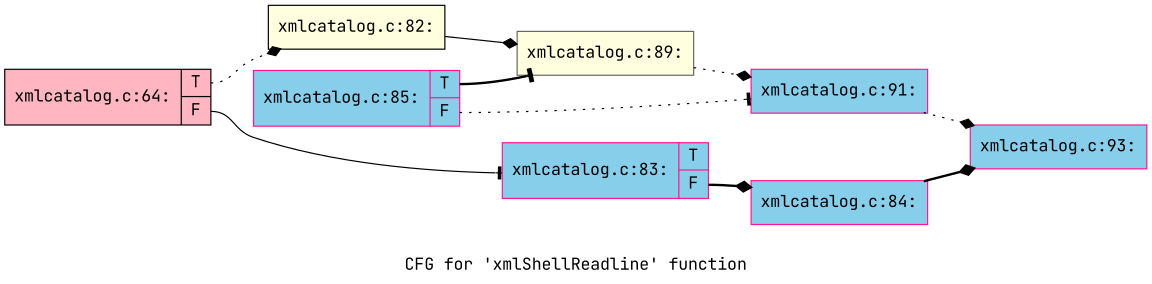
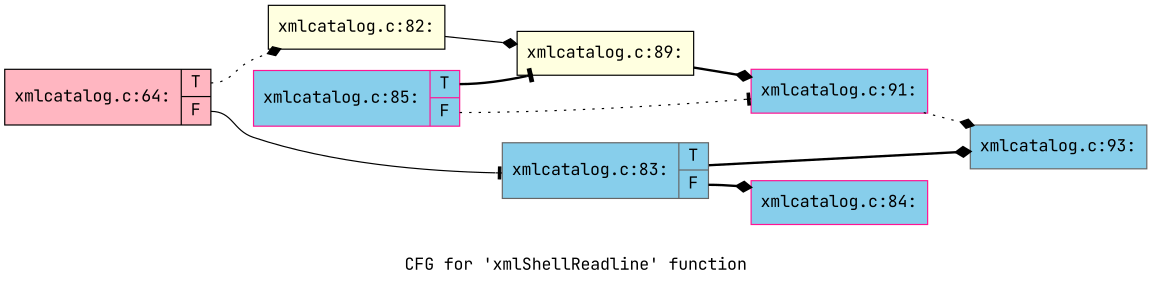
(605, 53) -> (605, 53)
(715, 71) -> (715, 71)
(1059, 147) -> (1059, 147)
(605, 171) -> (605, 171)
(942, 177) -> (832, 159)
